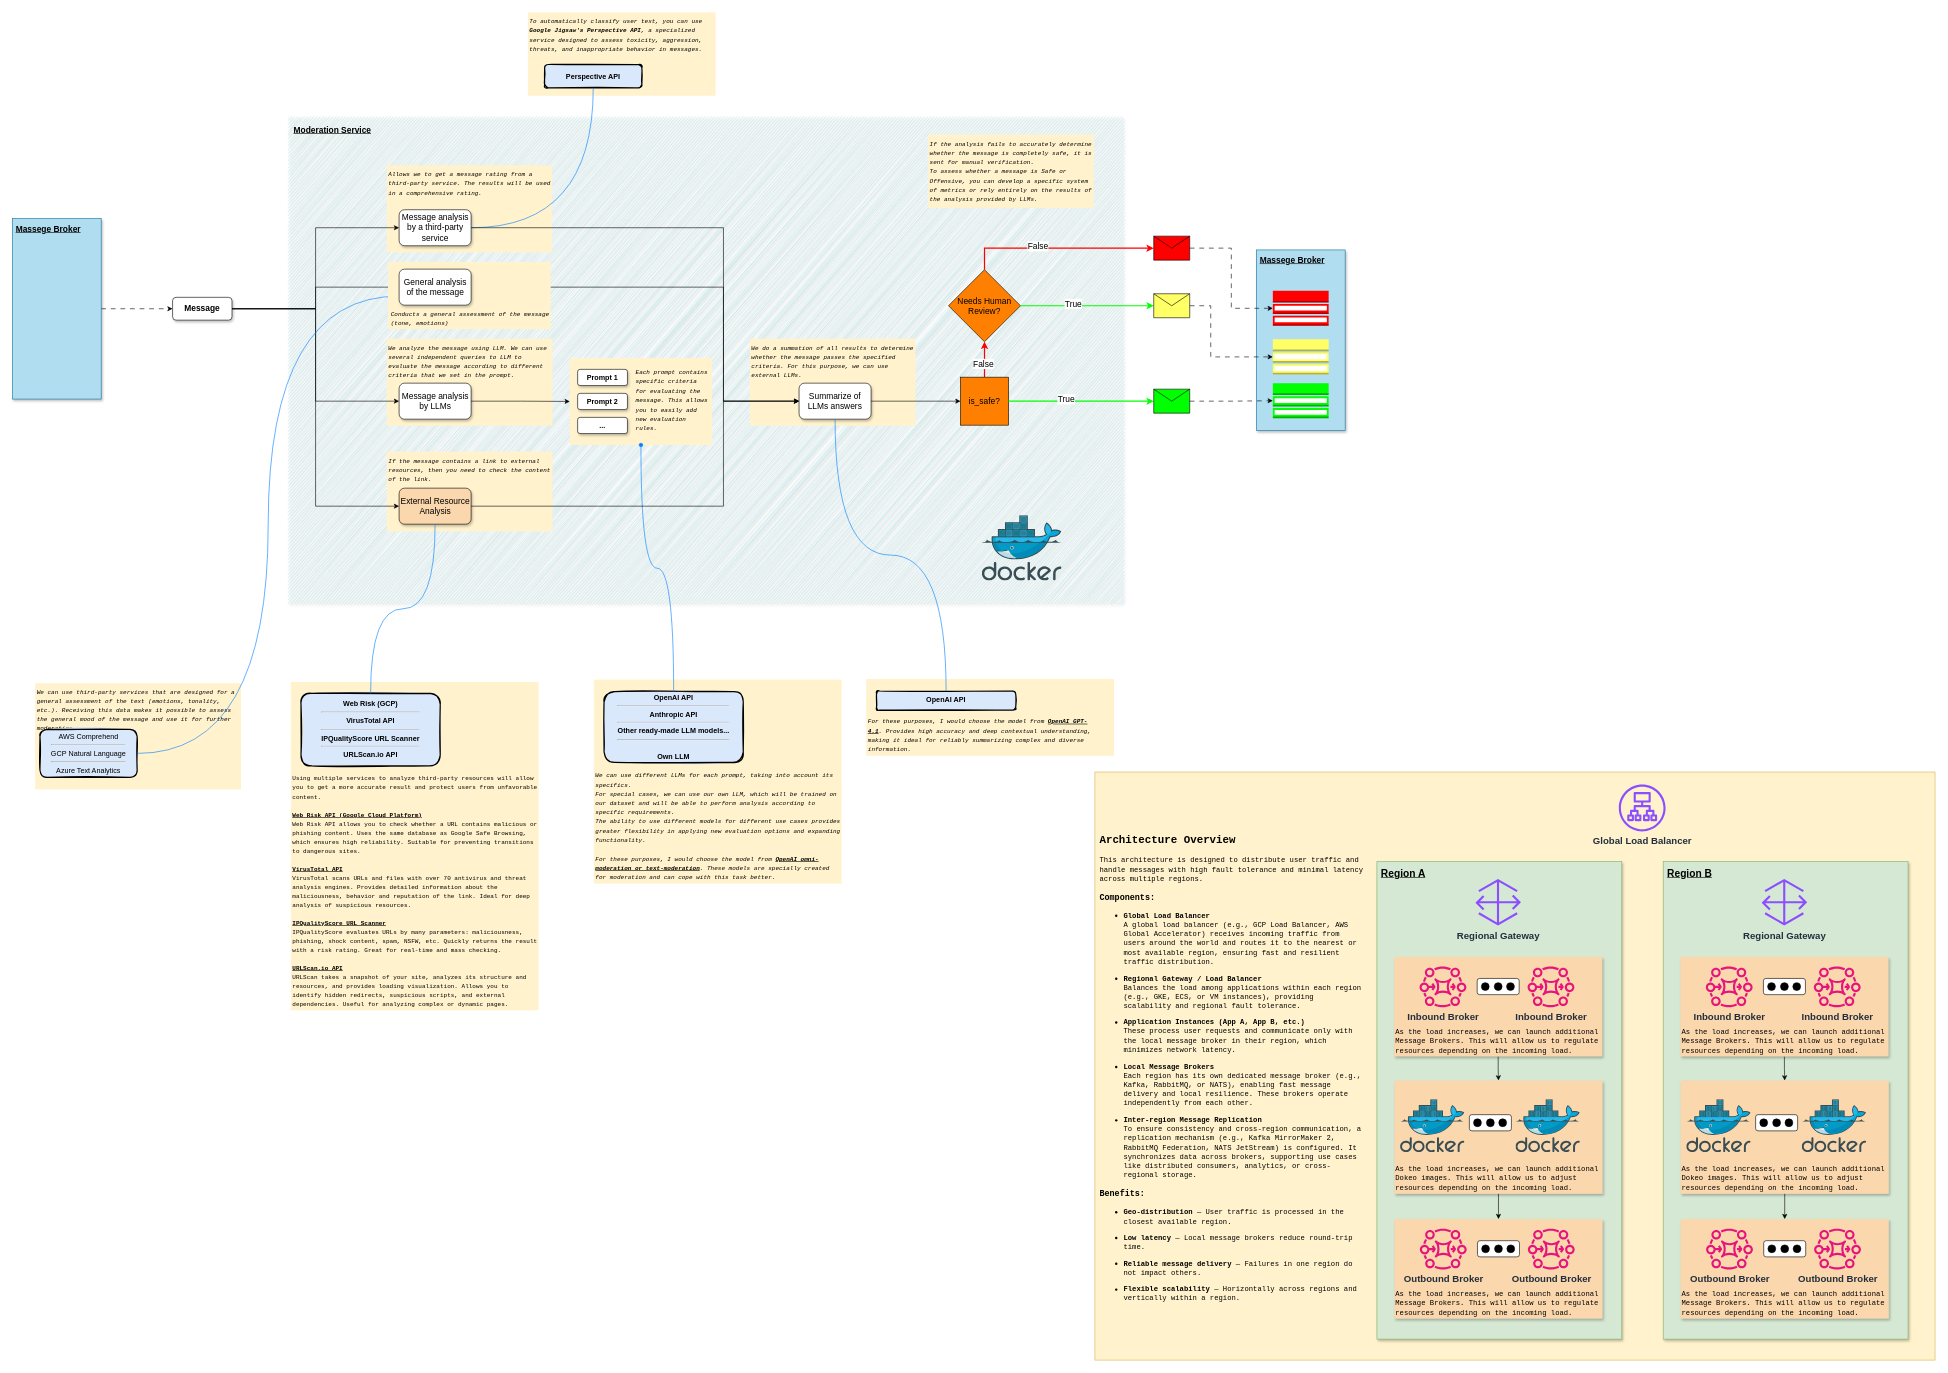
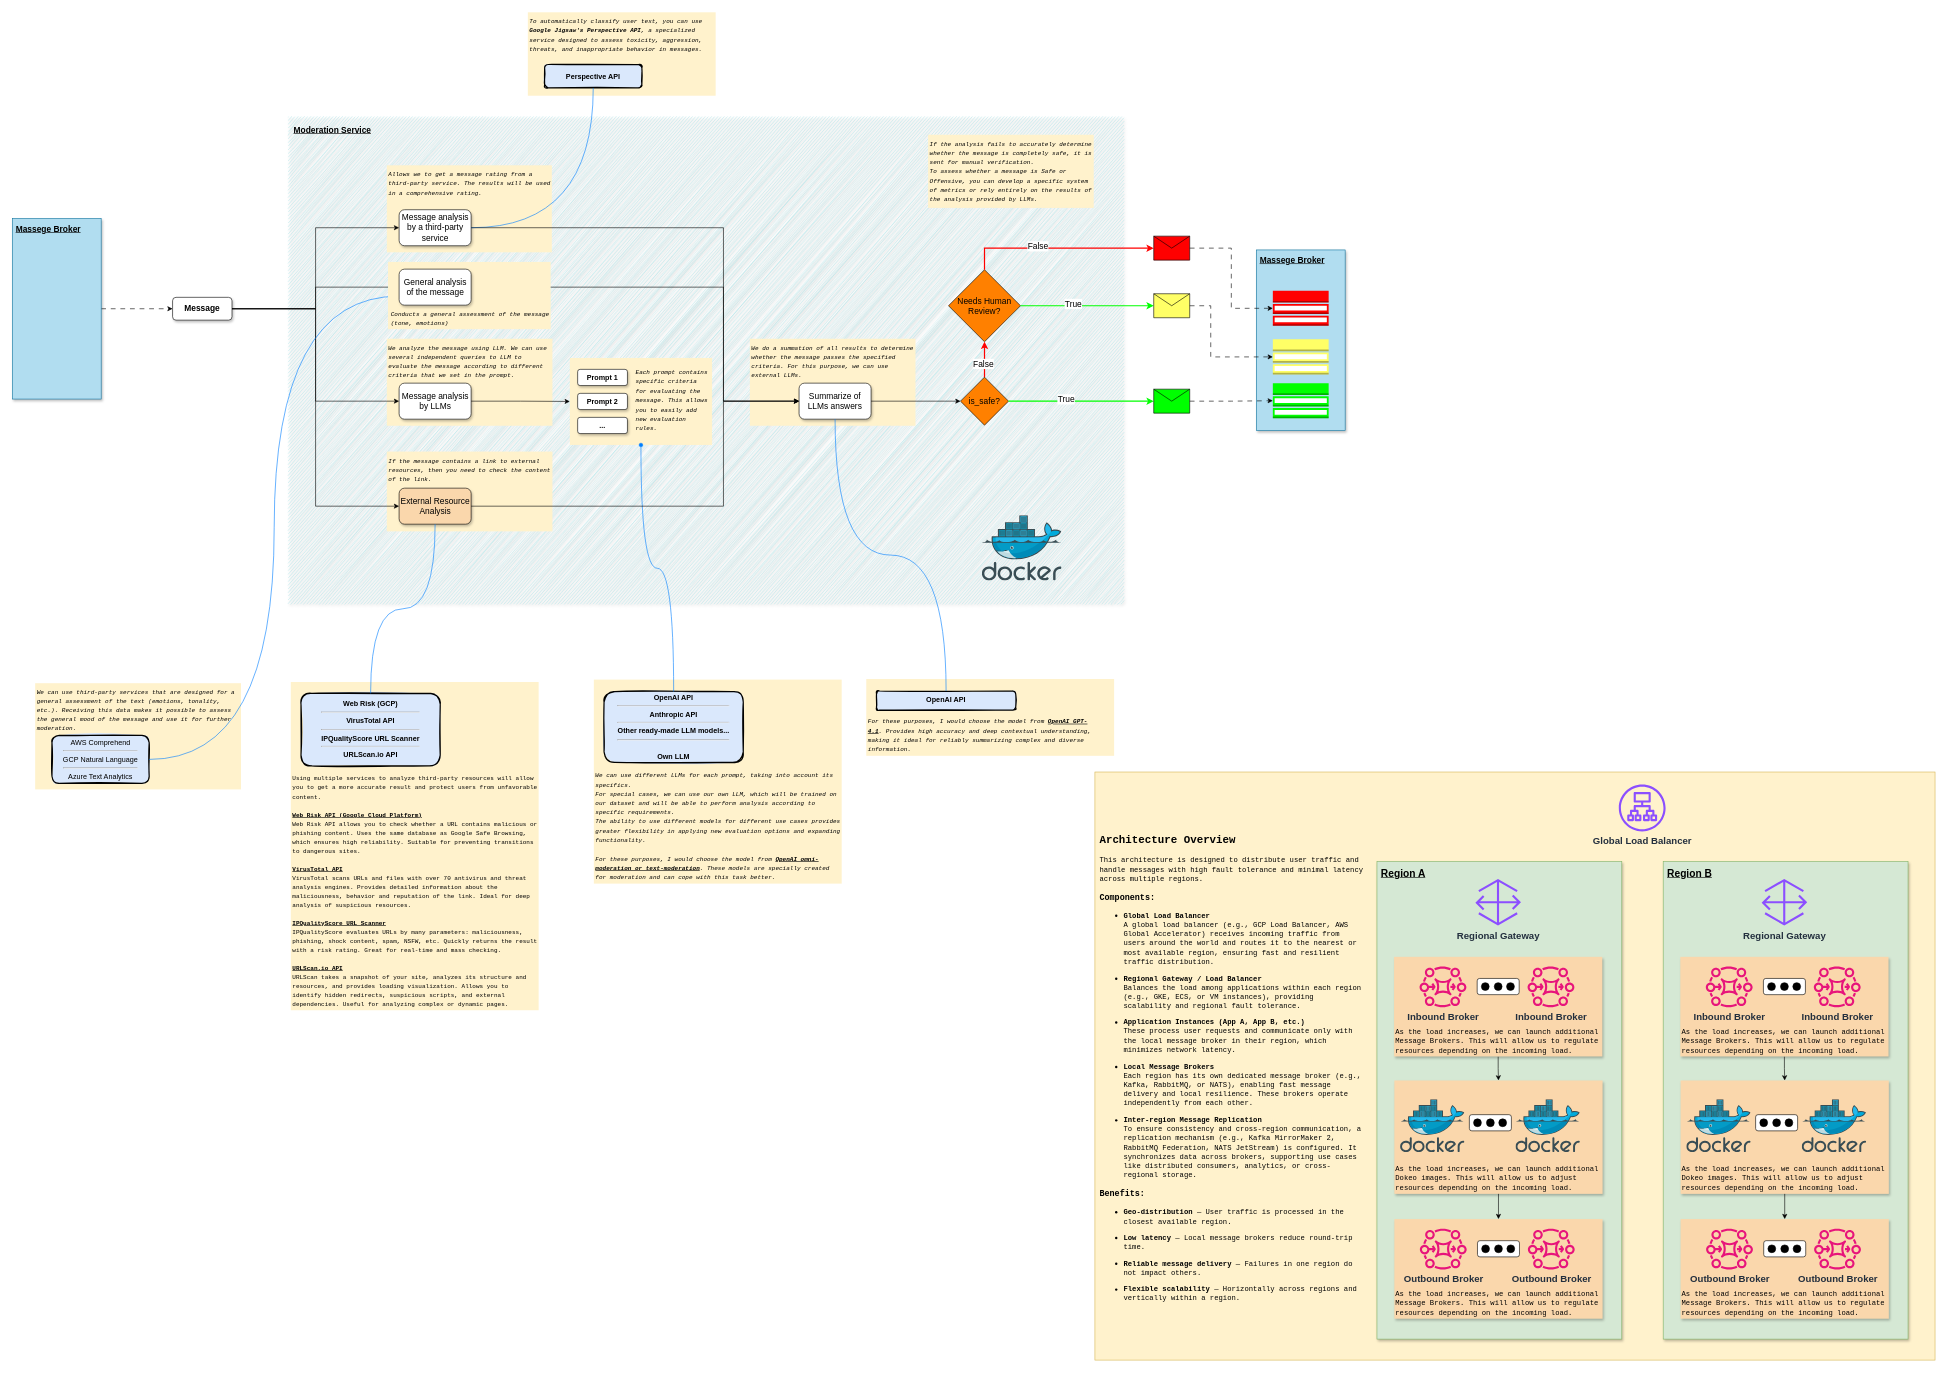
(984, 401) -> (984, 401)
(89, 753) -> (101, 759)
